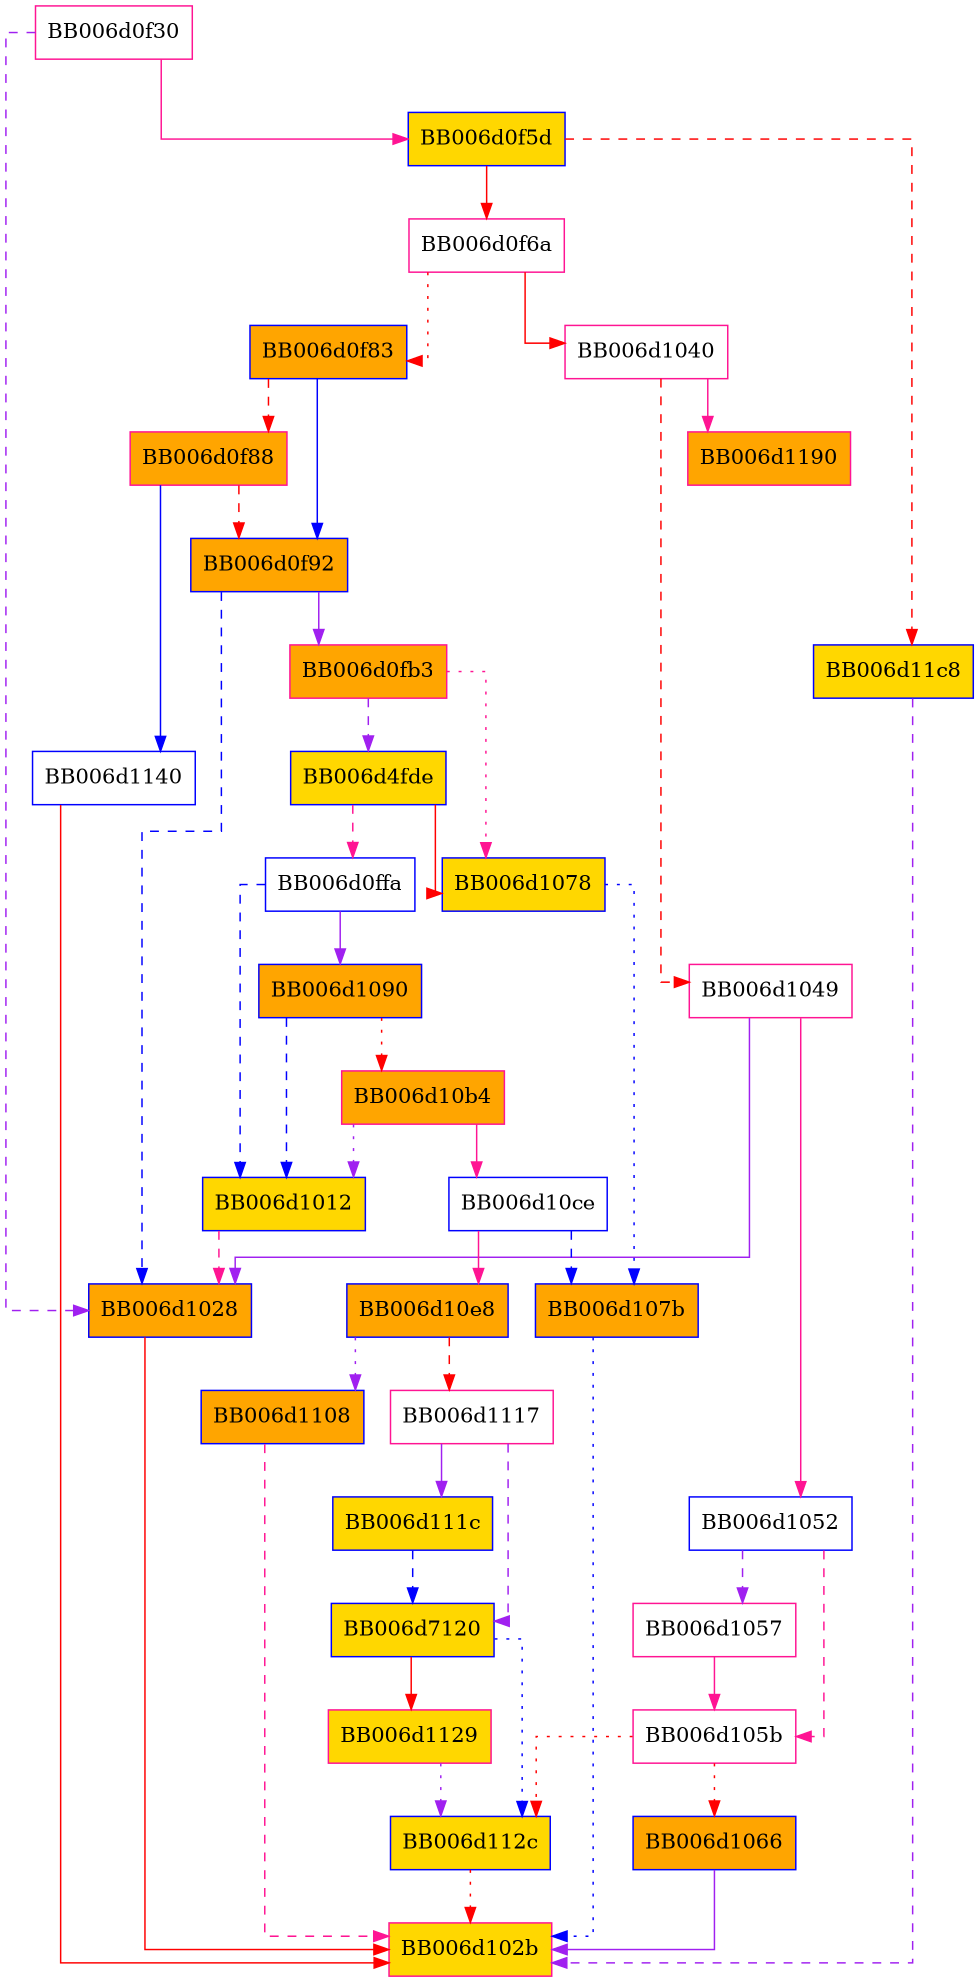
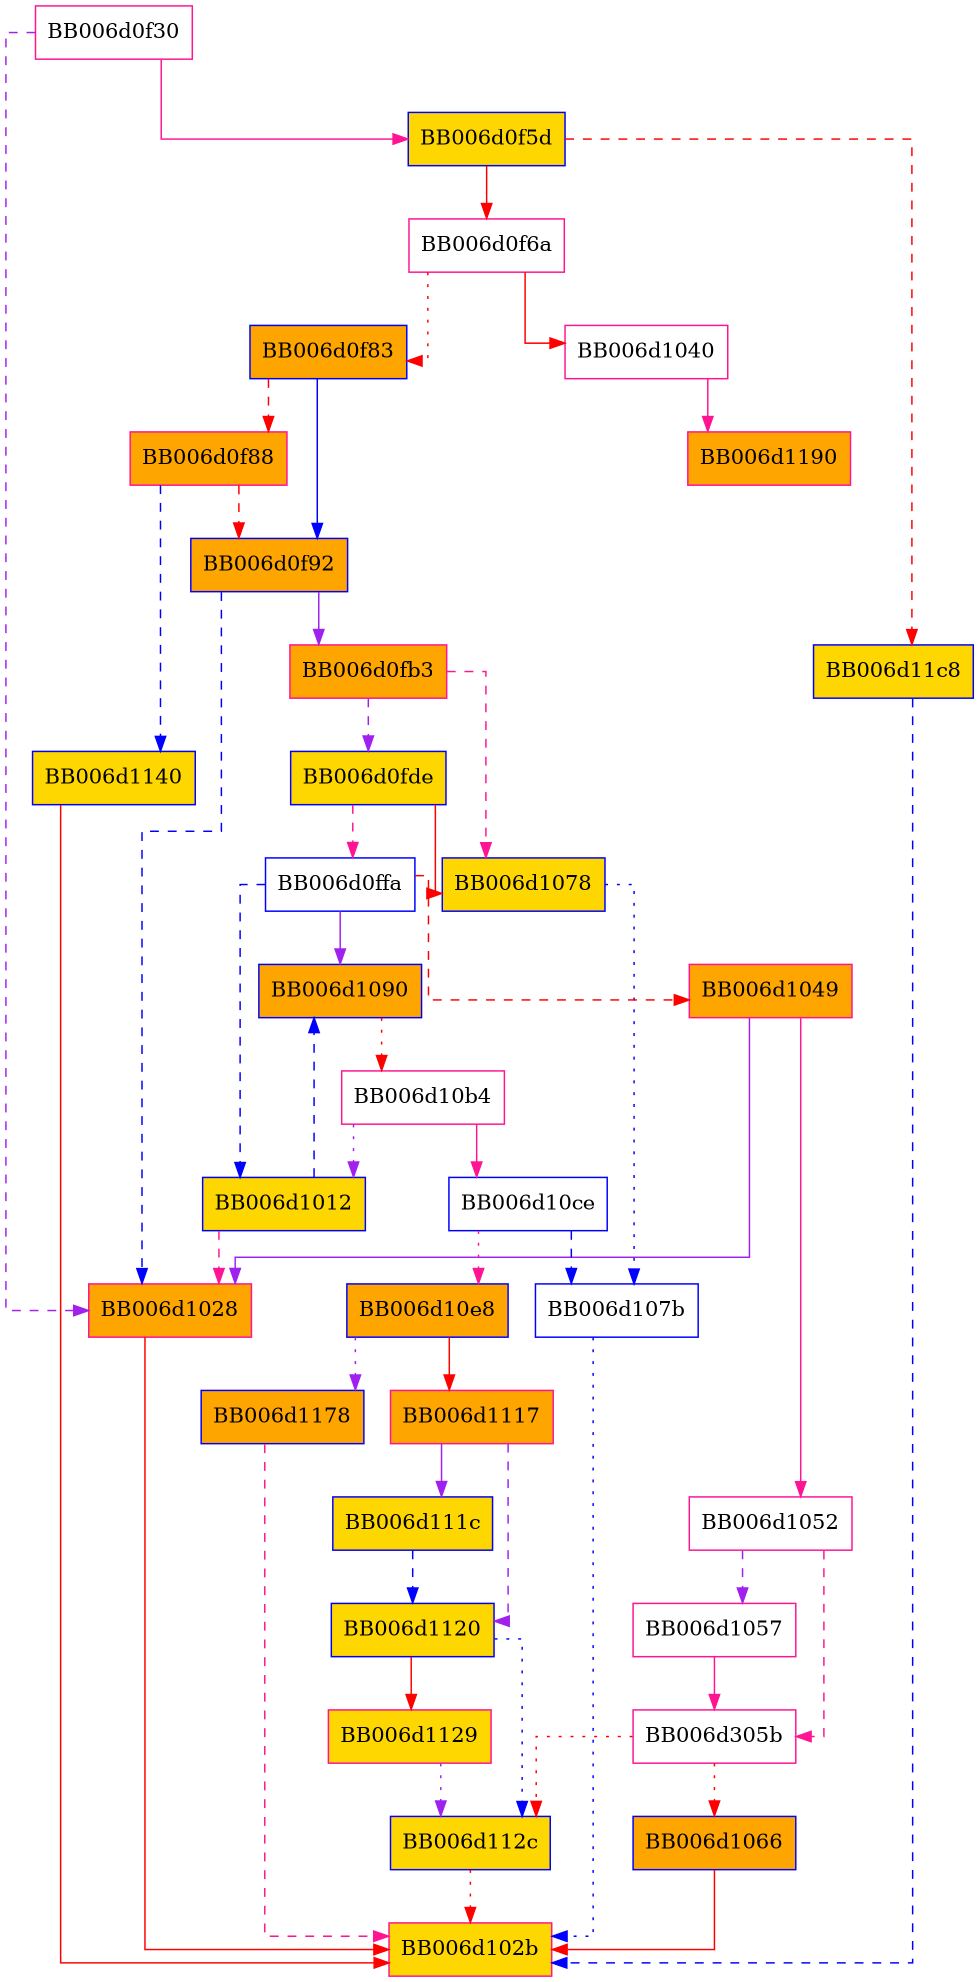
(160, 611) -> (160, 611)
(661, 687) -> (483, 1000)
(486, 738) -> (486, 738)
(114, 778) -> (114, 778)
(368, 778) -> (368, 778)
(771, 991) -> (771, 991)
(286, 1090) -> (314, 1105)
(423, 1098) -> (423, 1098)
(479, 1248) -> (479, 1248)
(170, 1311) -> (170, 1311)
(617, 1311) -> (617, 1311)
(449, 1356) -> (449, 1356)
(283, 1417) -> (283, 1417)
(472, 1417) -> (472, 1417)
(913, 1504) -> (913, 1504)
(771, 1524) -> (771, 1524)
(413, 1630) -> (413, 1630)
(714, 1737) -> (714, 1737)
(681, 1950) -> (681, 1950)
